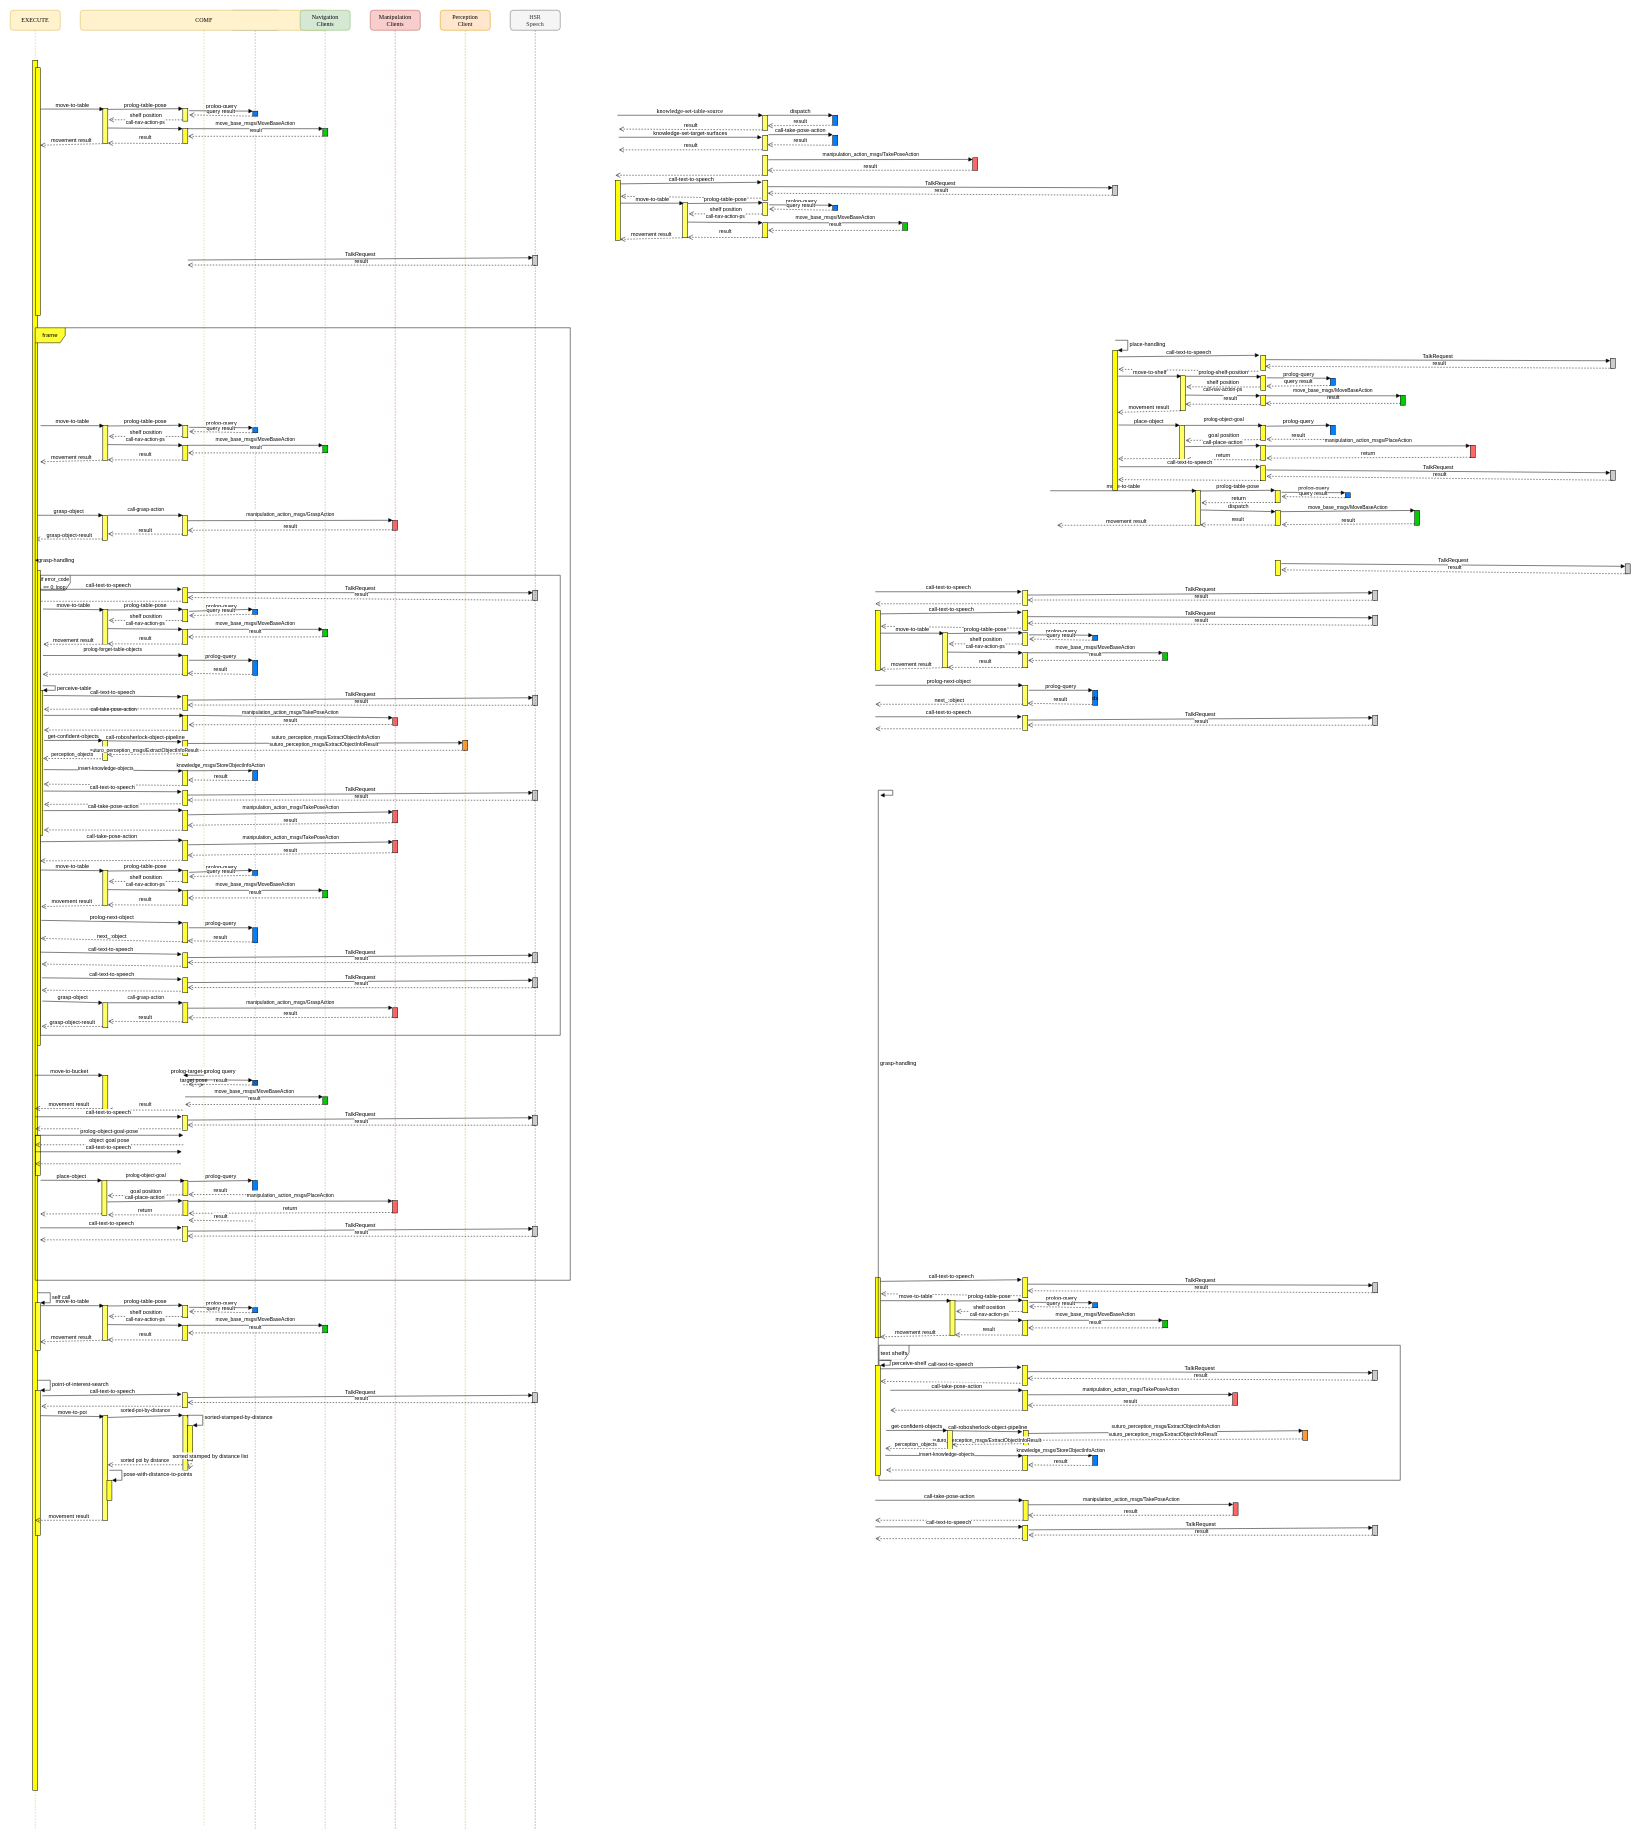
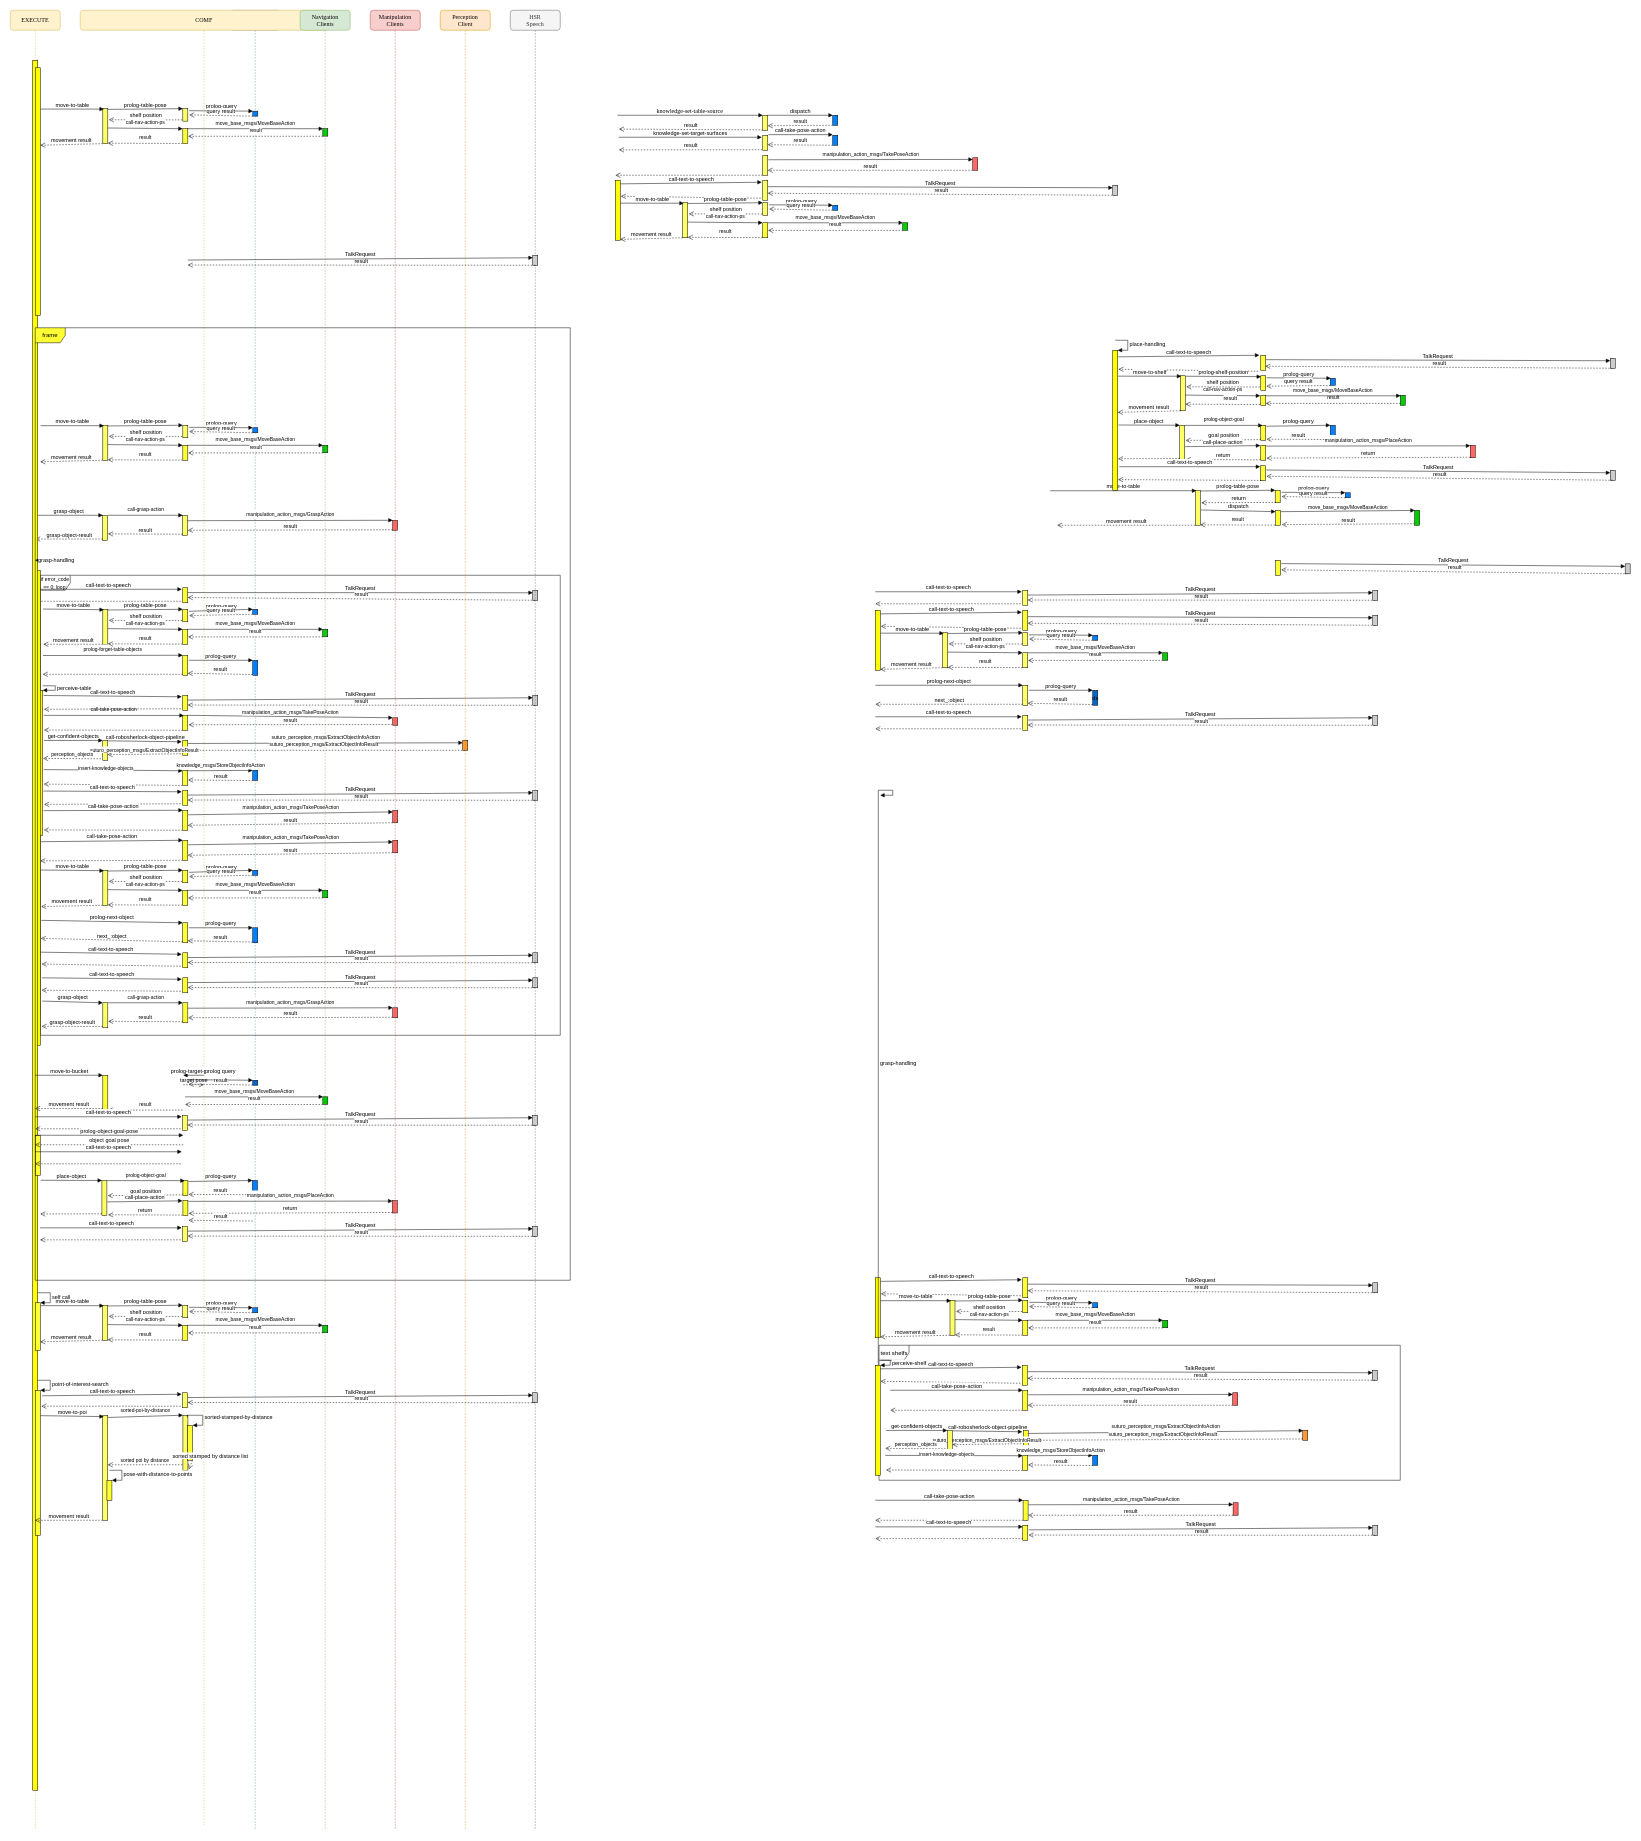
(1095, 698) -> (1095, 698)
